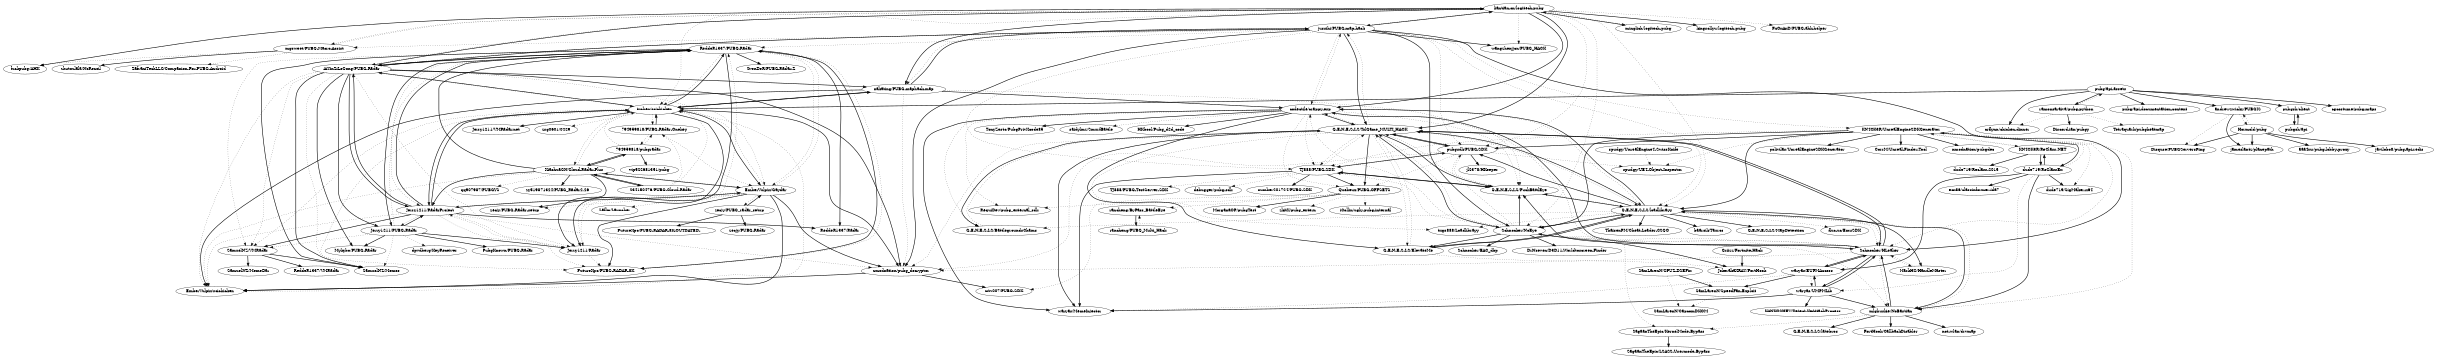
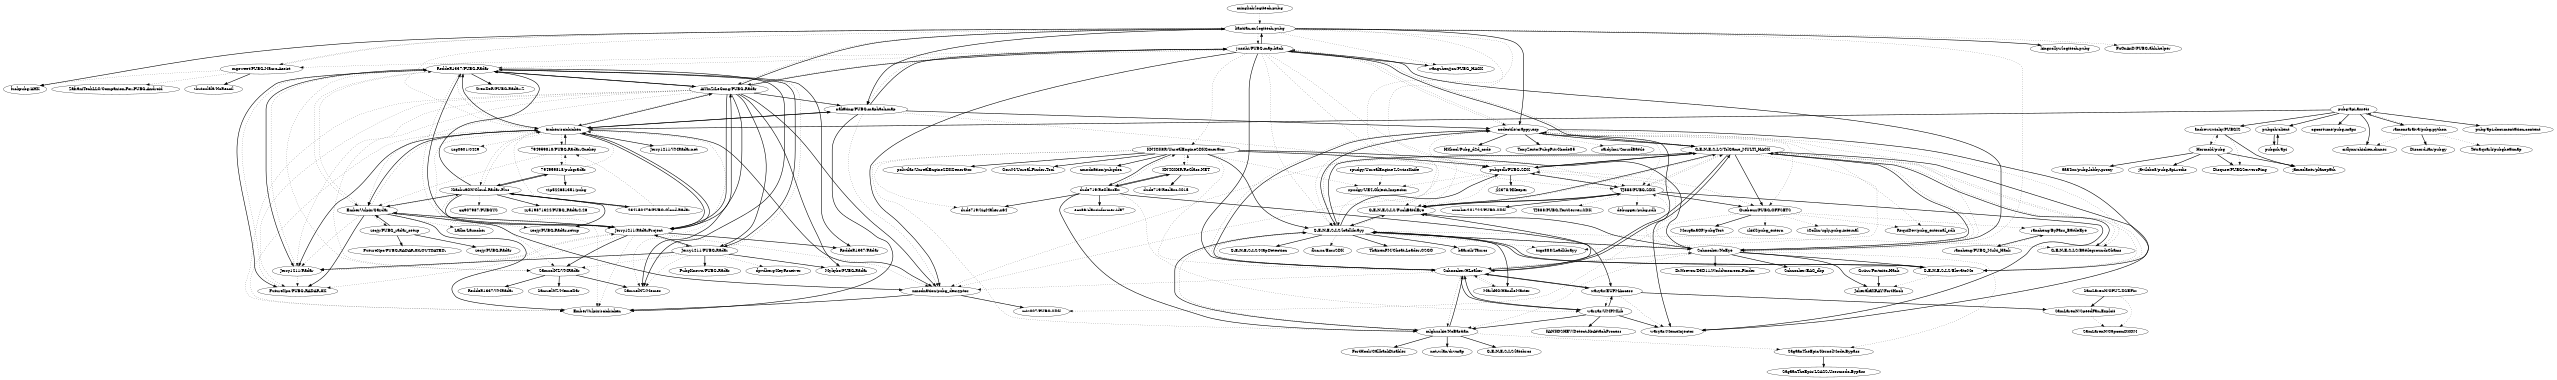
(1582, 19) -> none
(1528, 95) -> none
